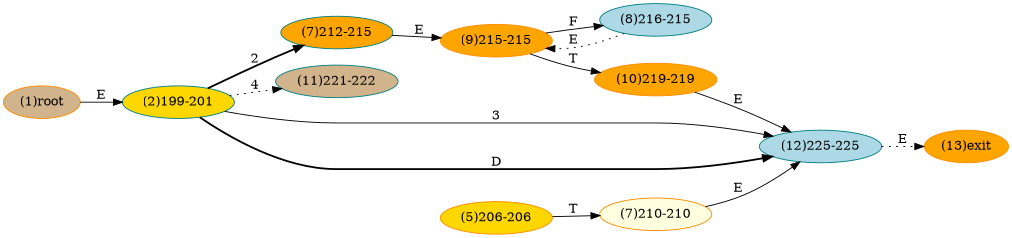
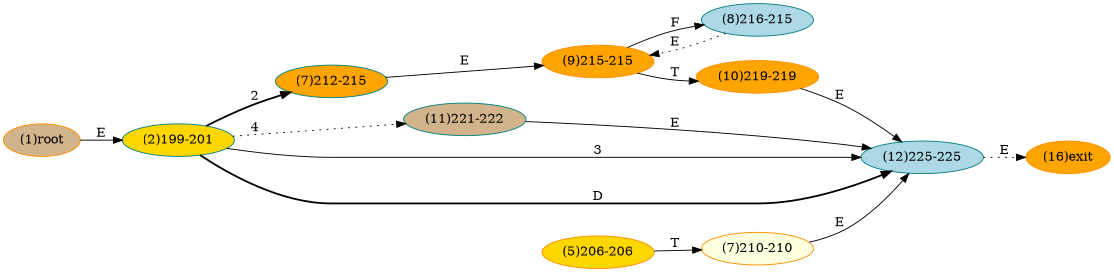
none -> (694, 131)
(966, 146) -> (1068, 157)
